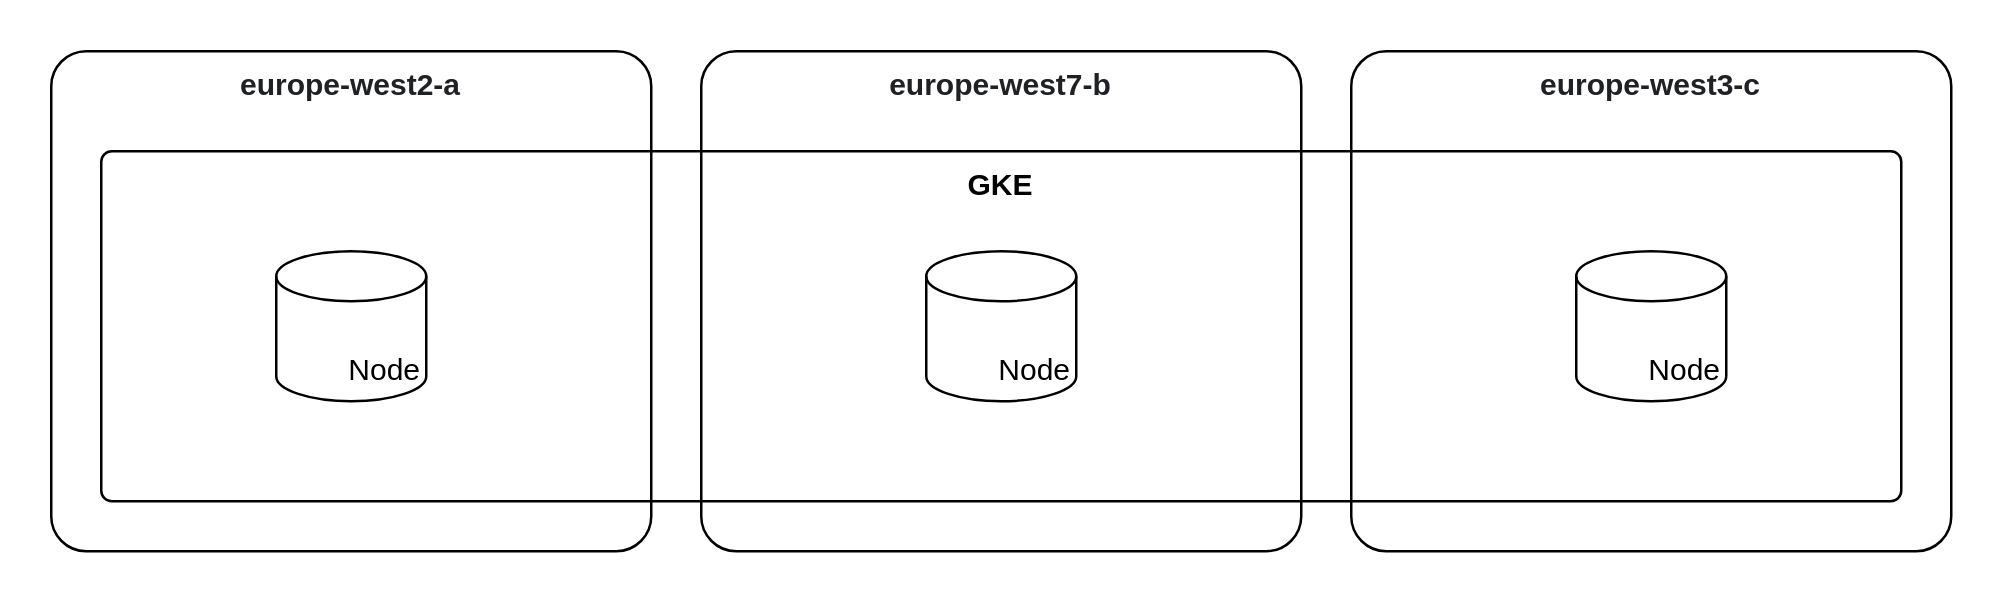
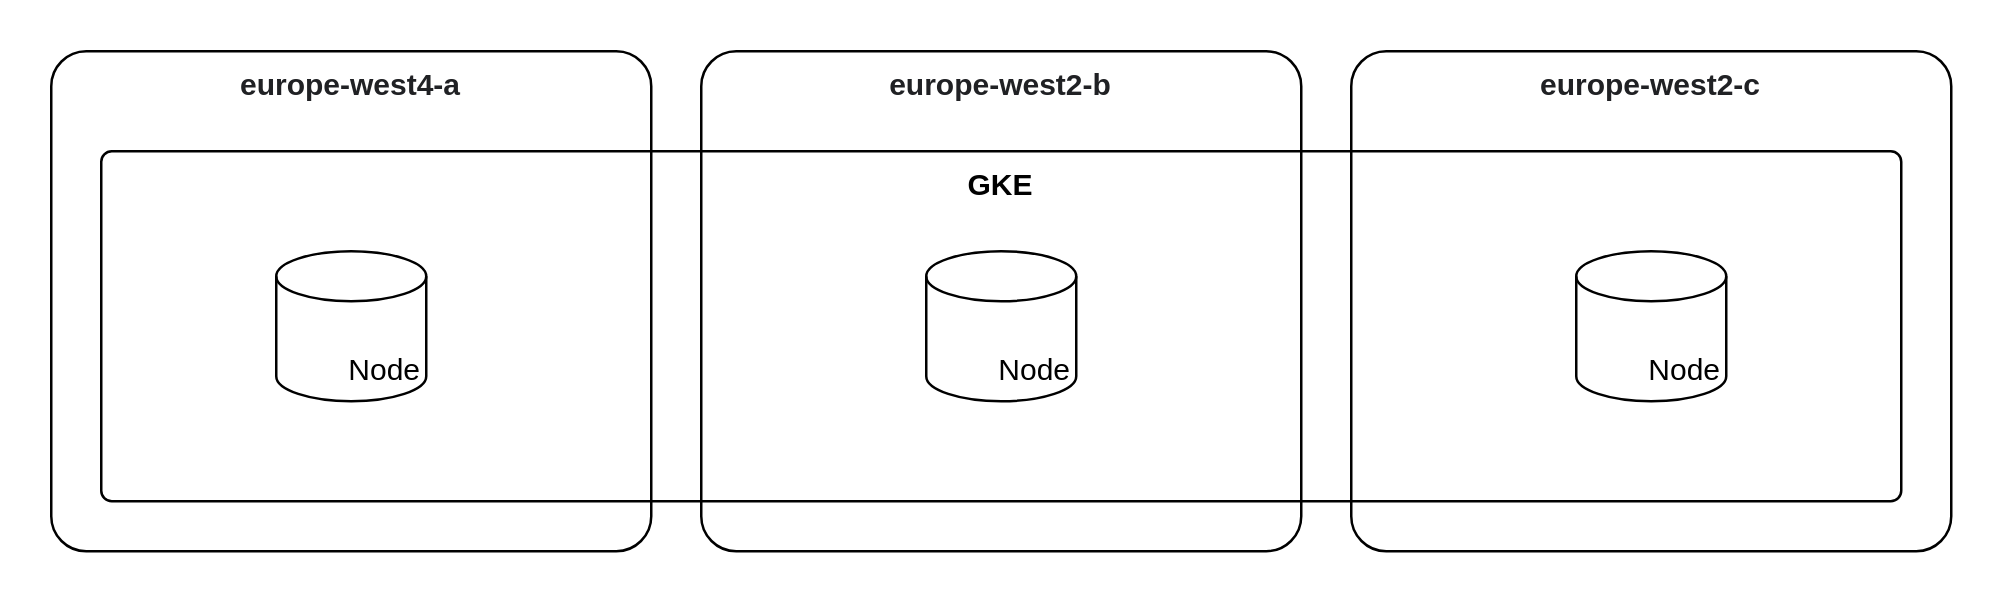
(351, 87) -> (351, 87)
(1001, 87) -> (1001, 87)
(1651, 87) -> (1651, 87)
